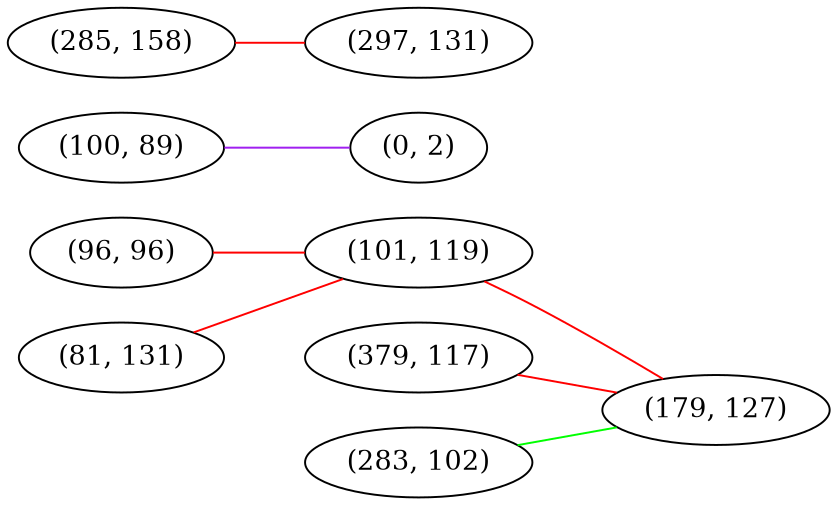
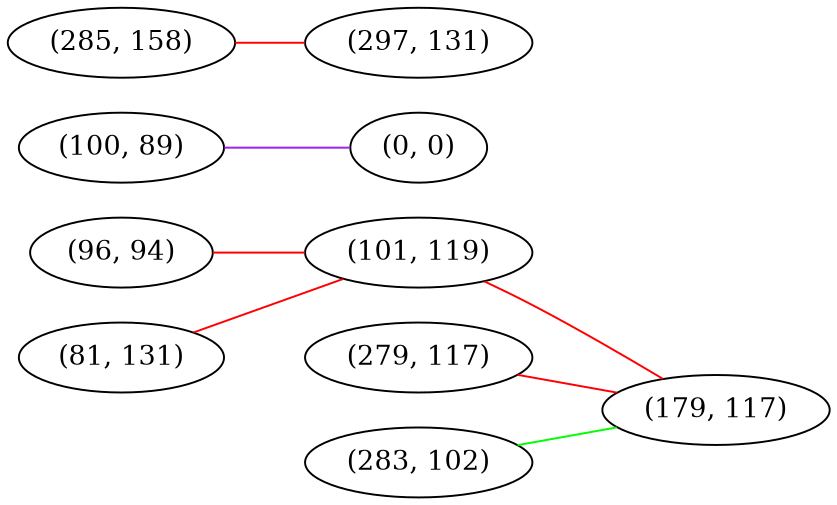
(419, 148) -> (419, 148)
(121, 253) -> (121, 253)
(419, 358) -> (419, 358)
(716, 410) -> (716, 410)
